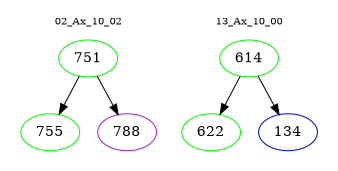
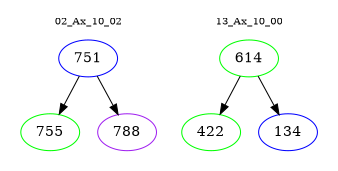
(88, 58) -> (88, 58)
(211, 132) -> (211, 132)
